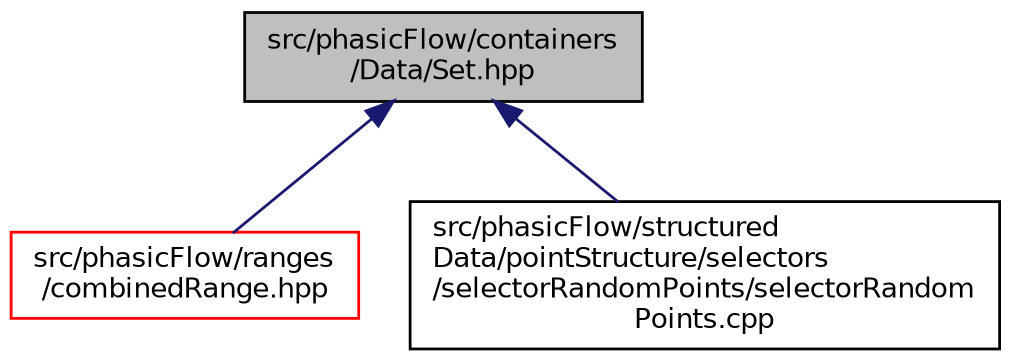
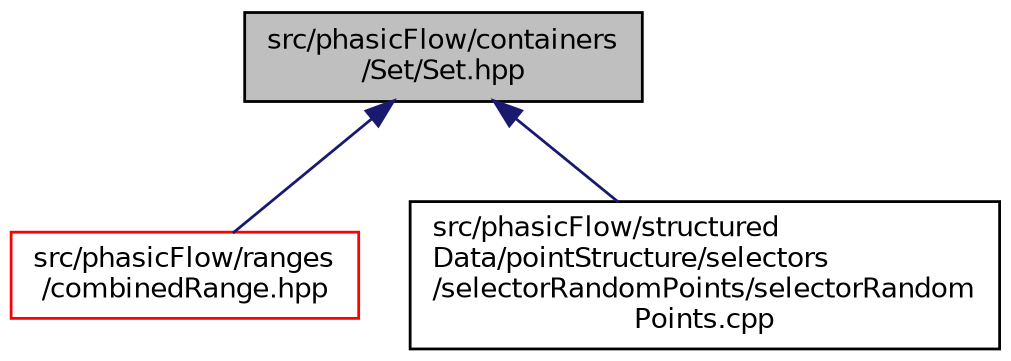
(443, 57) -> (443, 57)
